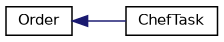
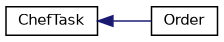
(107, 21) -> (132, 21)
